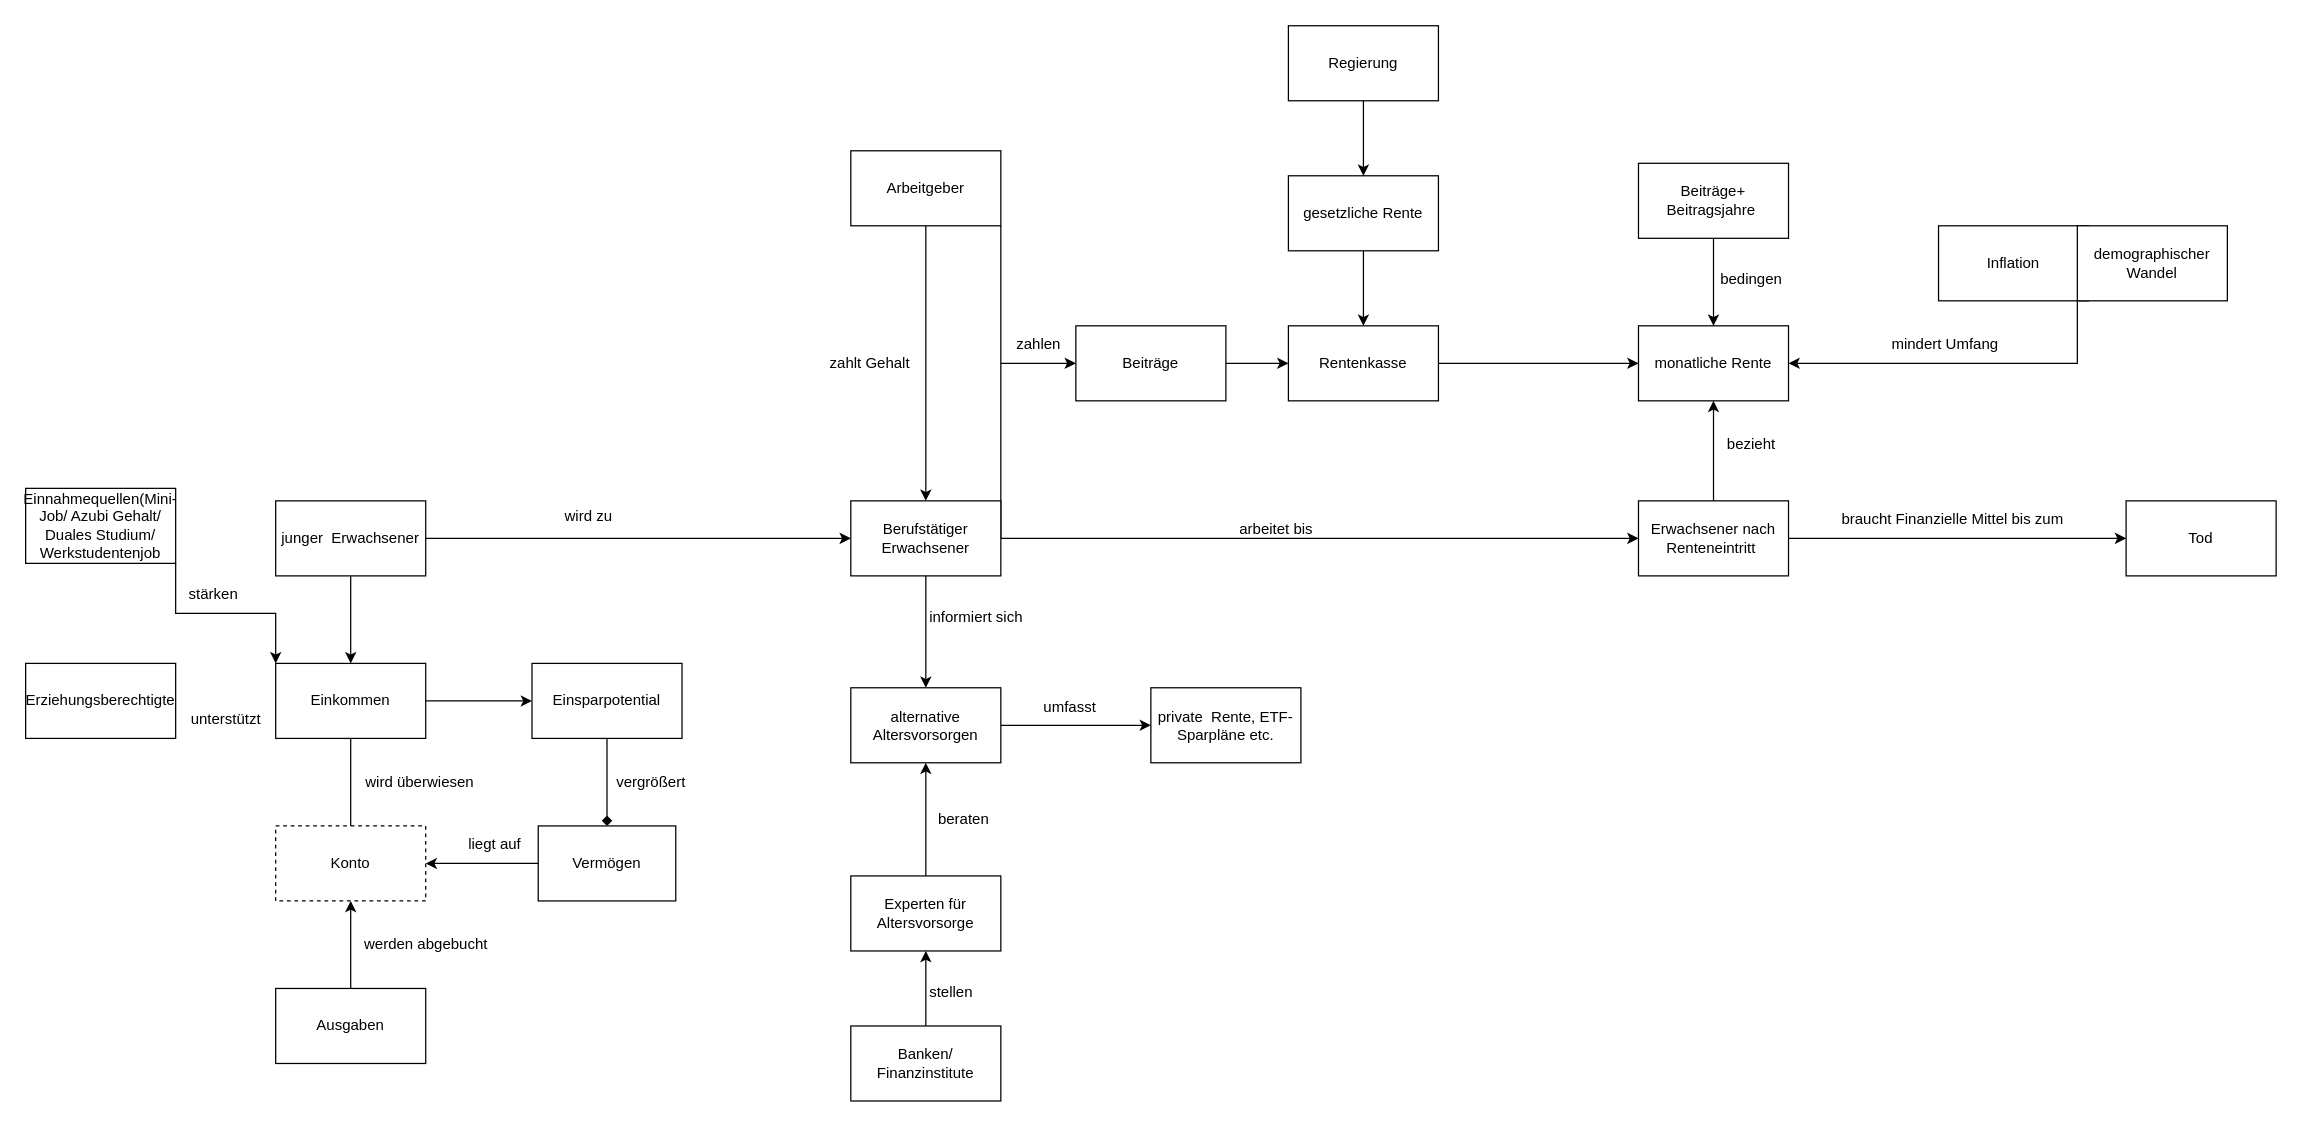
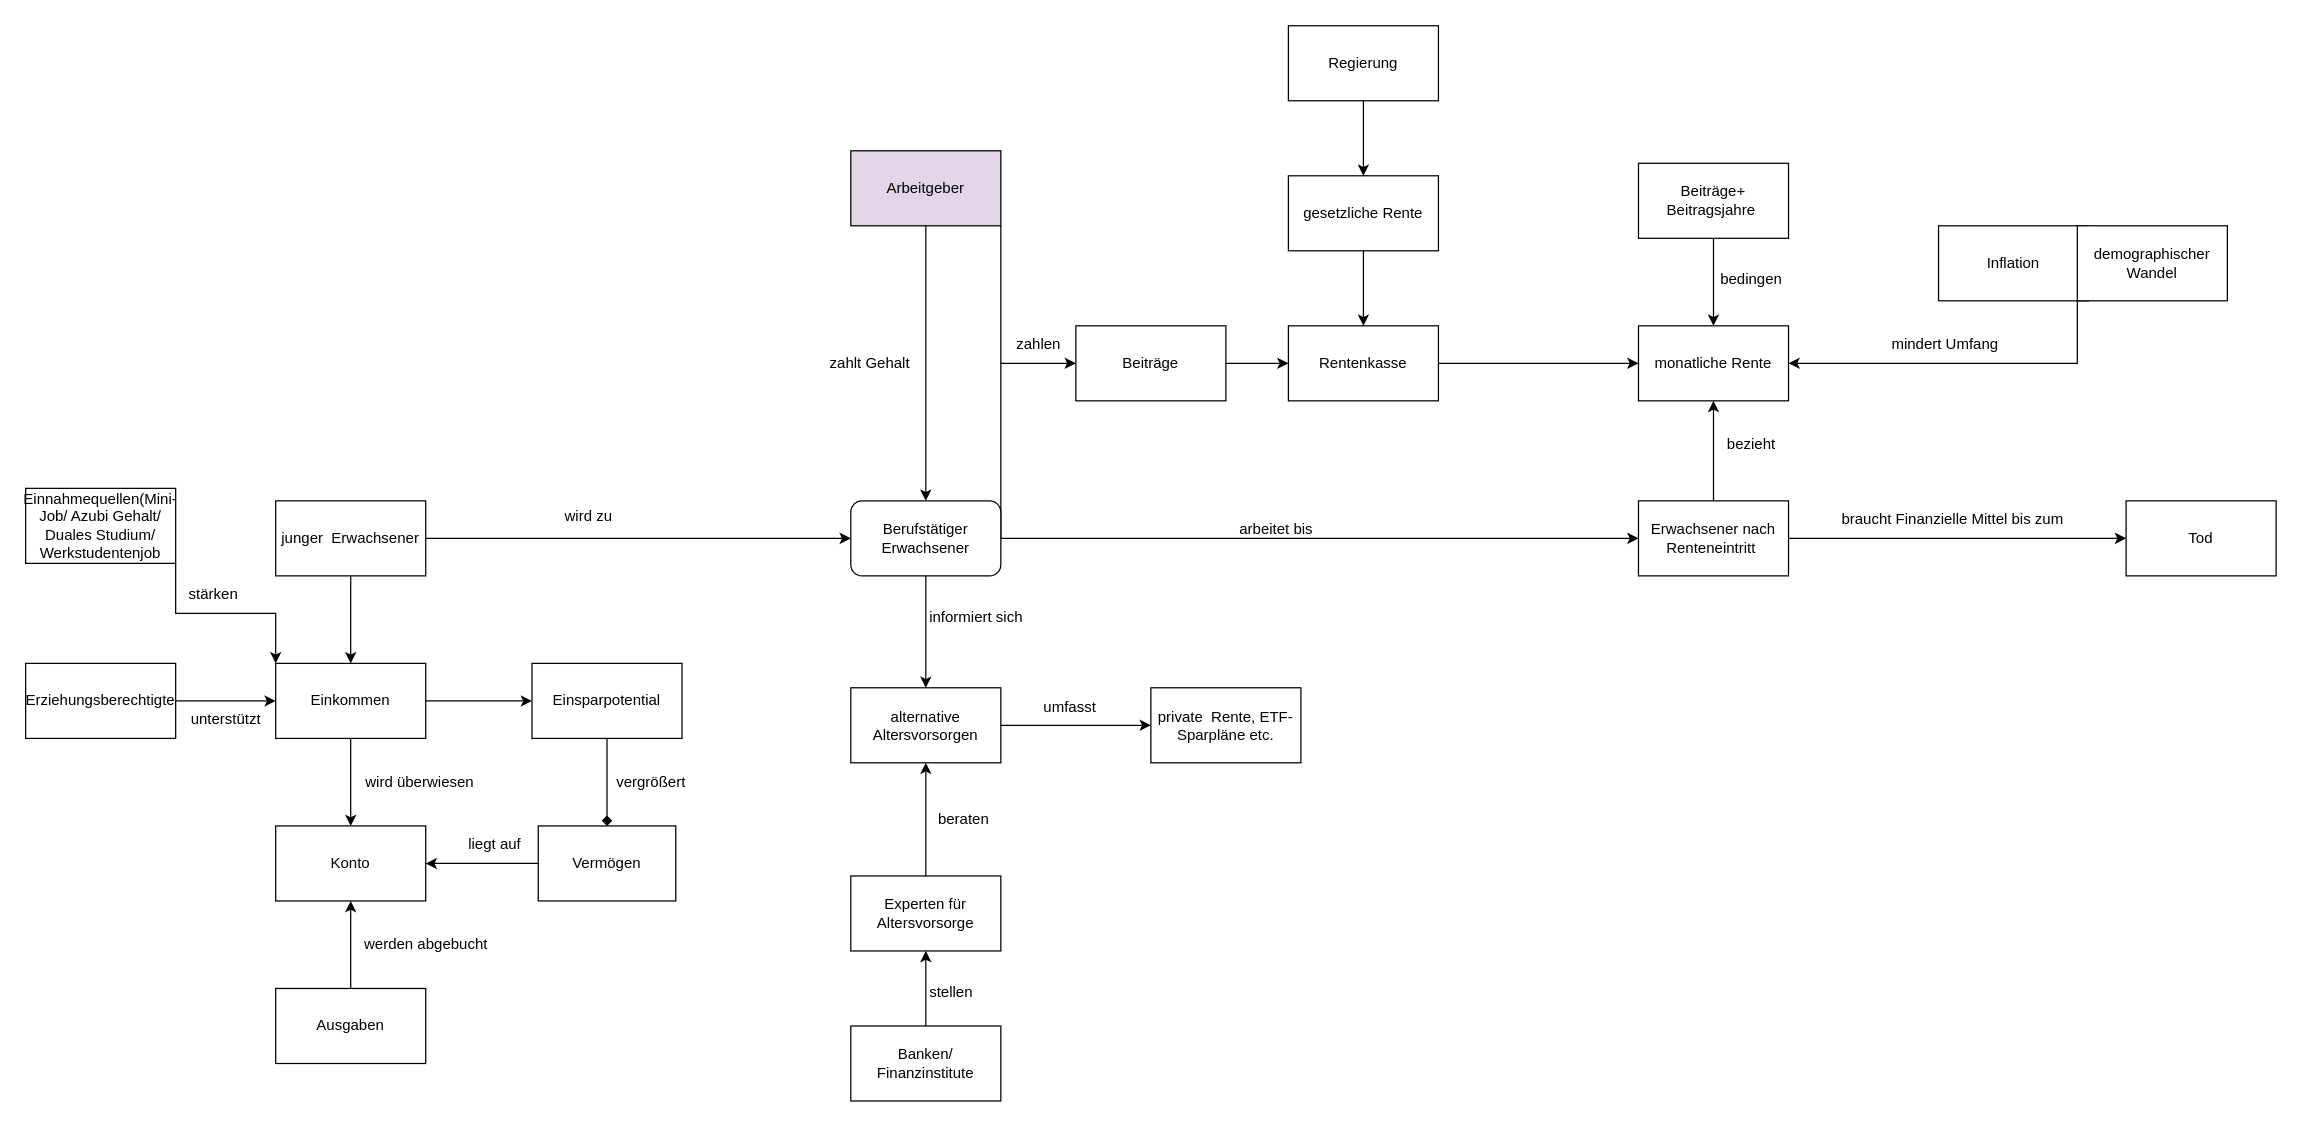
(926, 188) -> (926, 188)
(926, 538) -> (926, 538)
none -> (222, 701)
(351, 820) -> (351, 816)
(351, 863) -> (351, 863)
